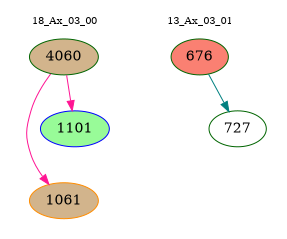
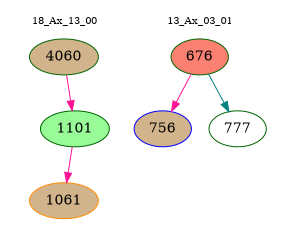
(65, 21) -> (65, 21)
(28, 124) -> (70, 160)
(75, 129) -> (75, 129)
none -> (163, 129)
(238, 129) -> (238, 129)
